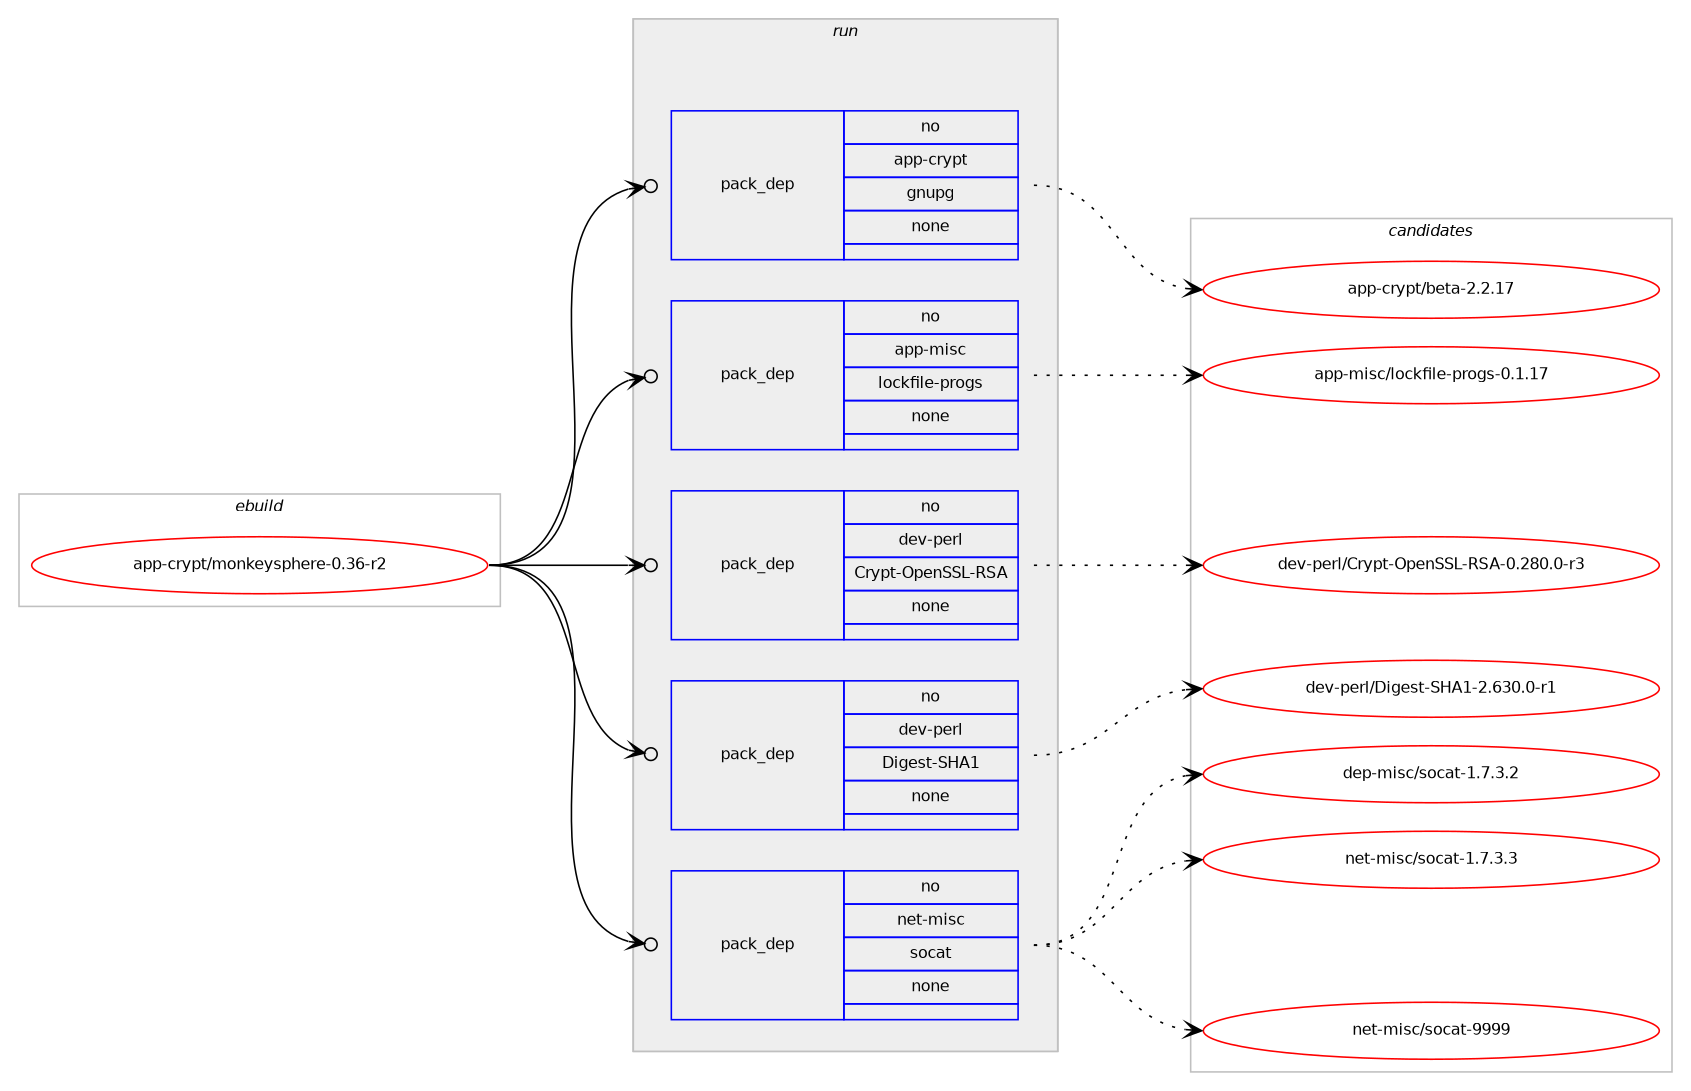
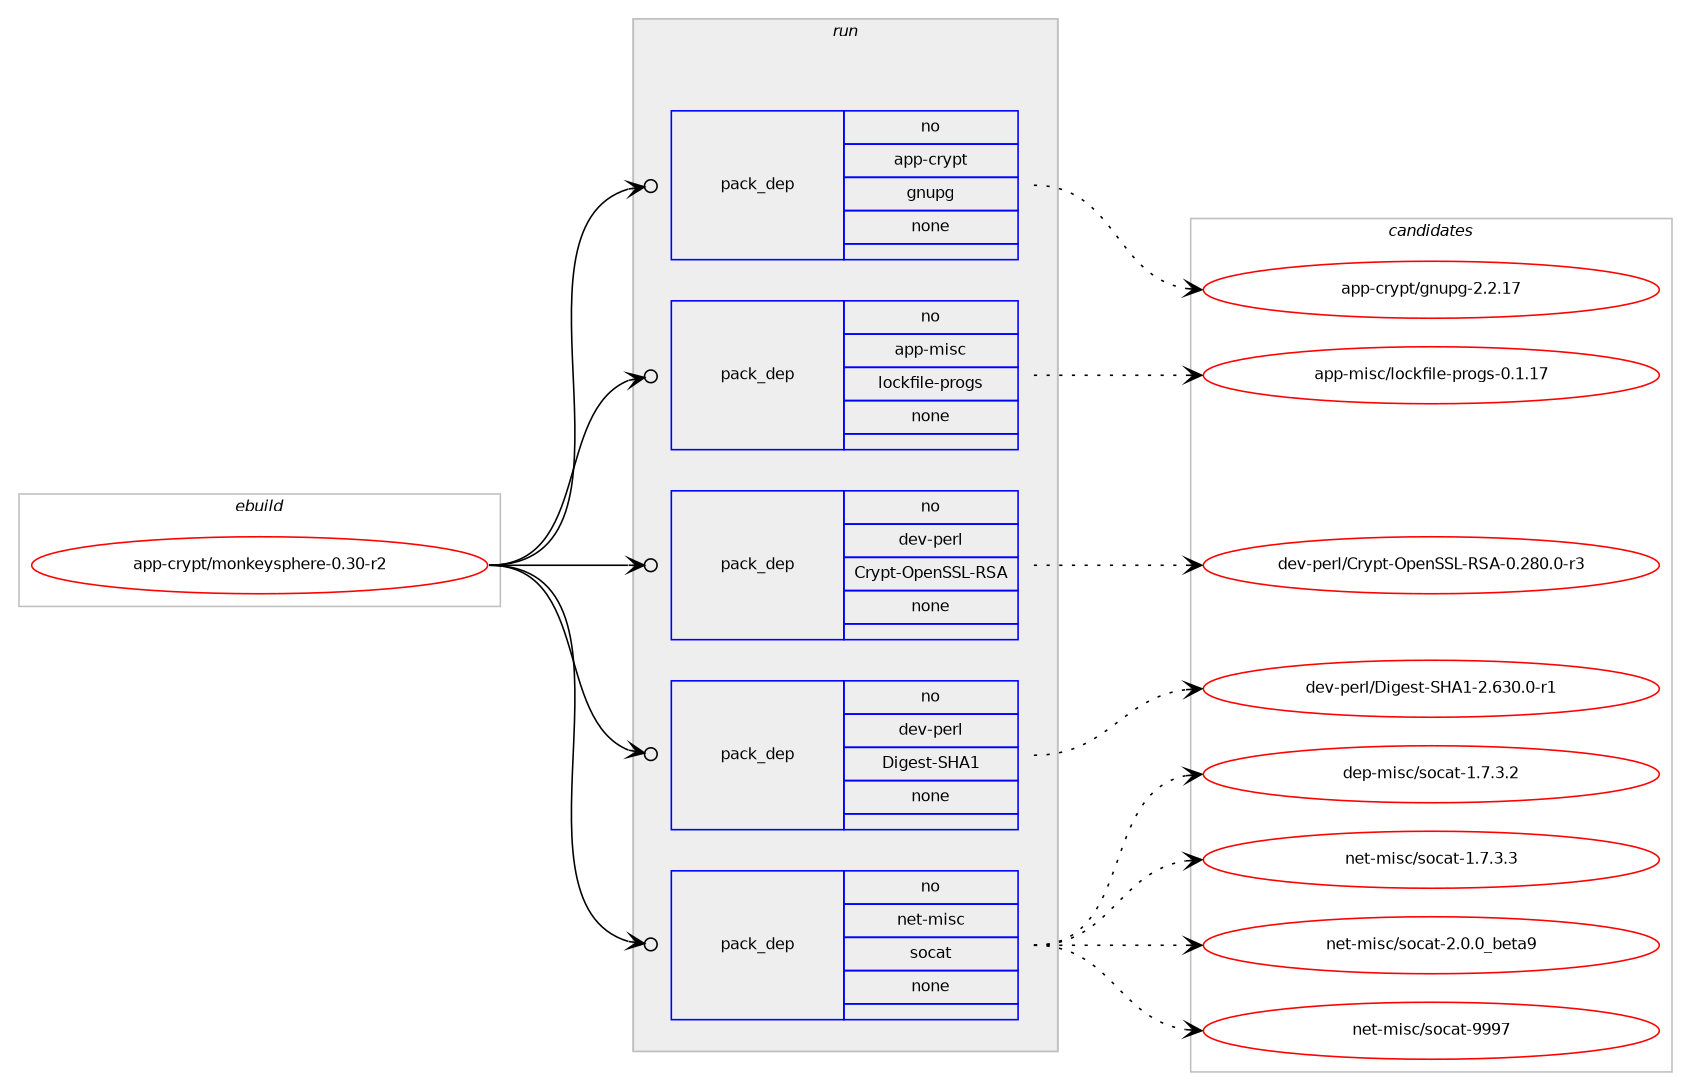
(1431, 290) -> (1431, 290)
(260, 565) -> (260, 565)
none -> (1431, 945)
(1431, 1031) -> (1431, 1031)
